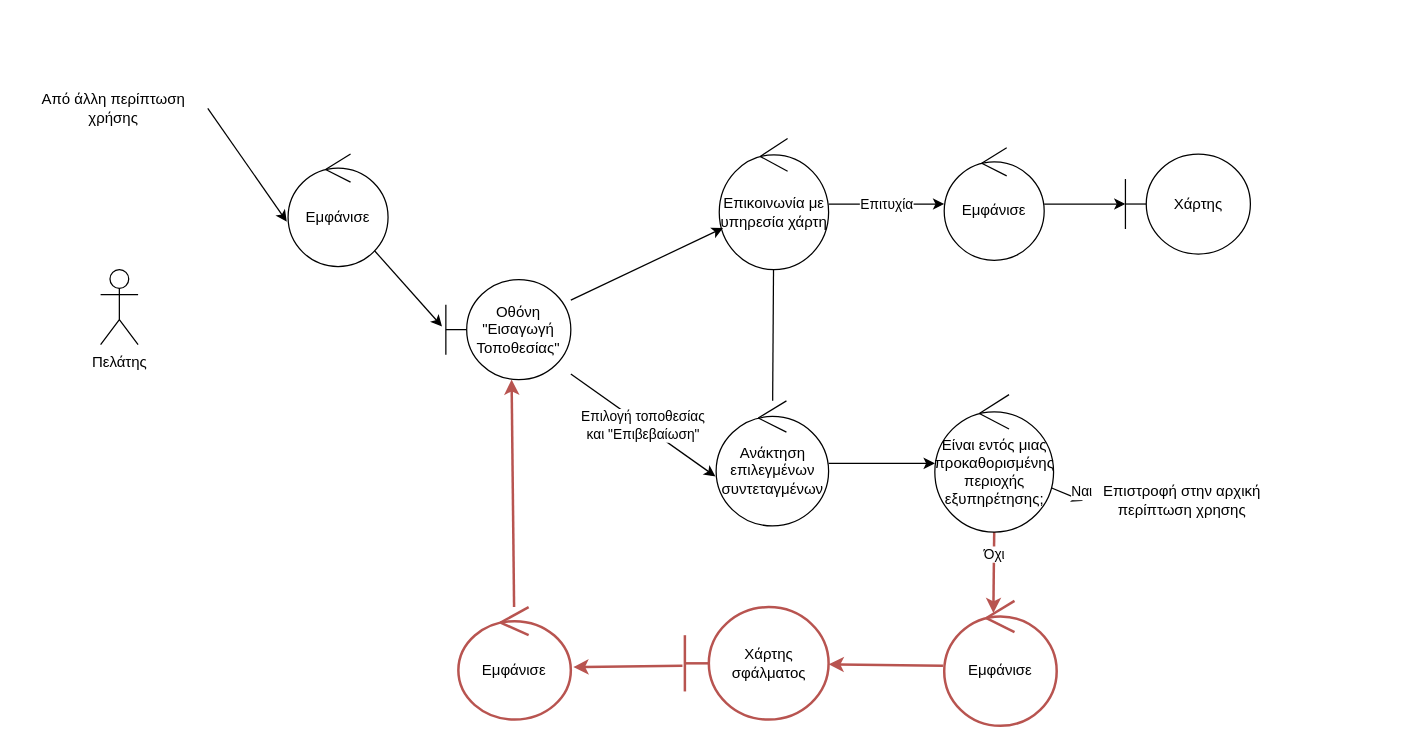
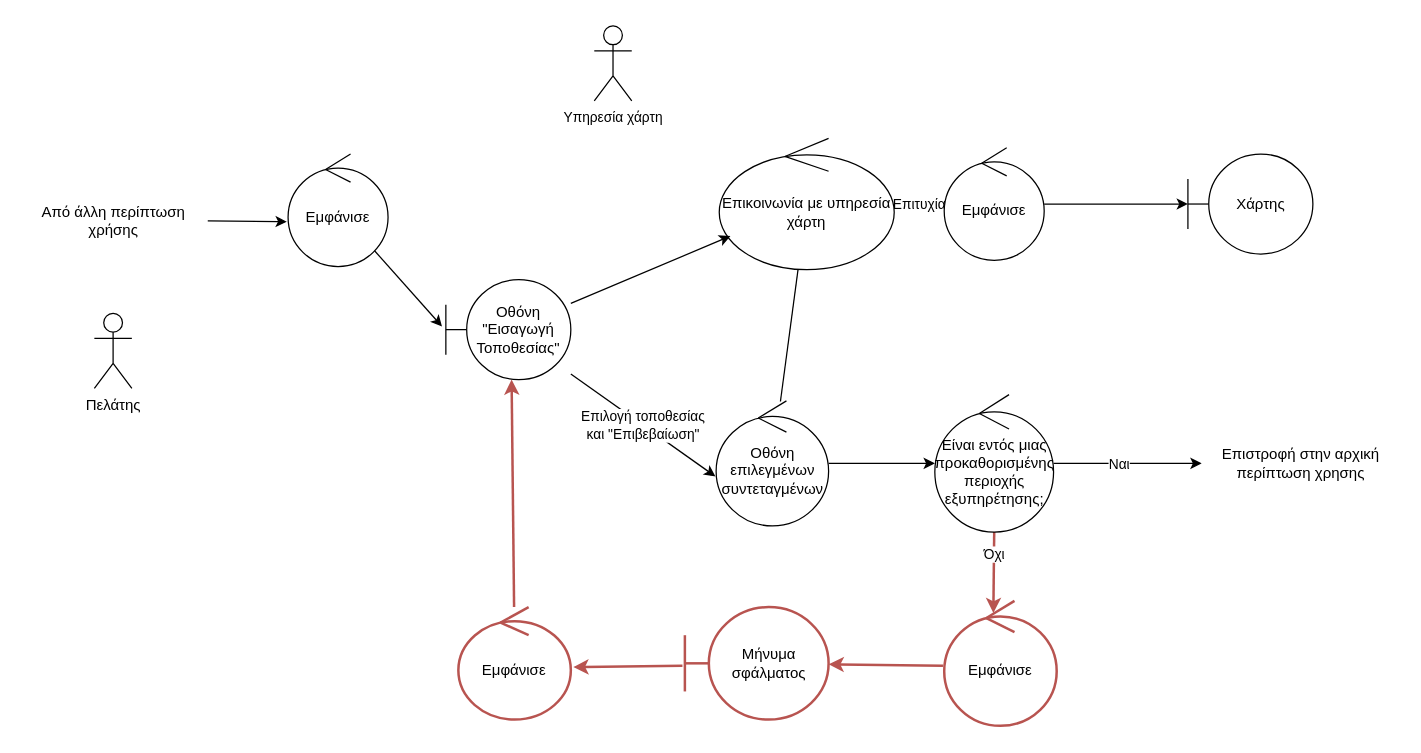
none -> (613, 63)
(113, 108) -> (113, 221)
(774, 204) -> (807, 204)
(1188, 204) -> (1251, 204)
(119, 307) -> (113, 351)
(773, 471) -> (773, 471)
(1182, 501) -> (1301, 463)
(769, 663) -> (769, 663)
